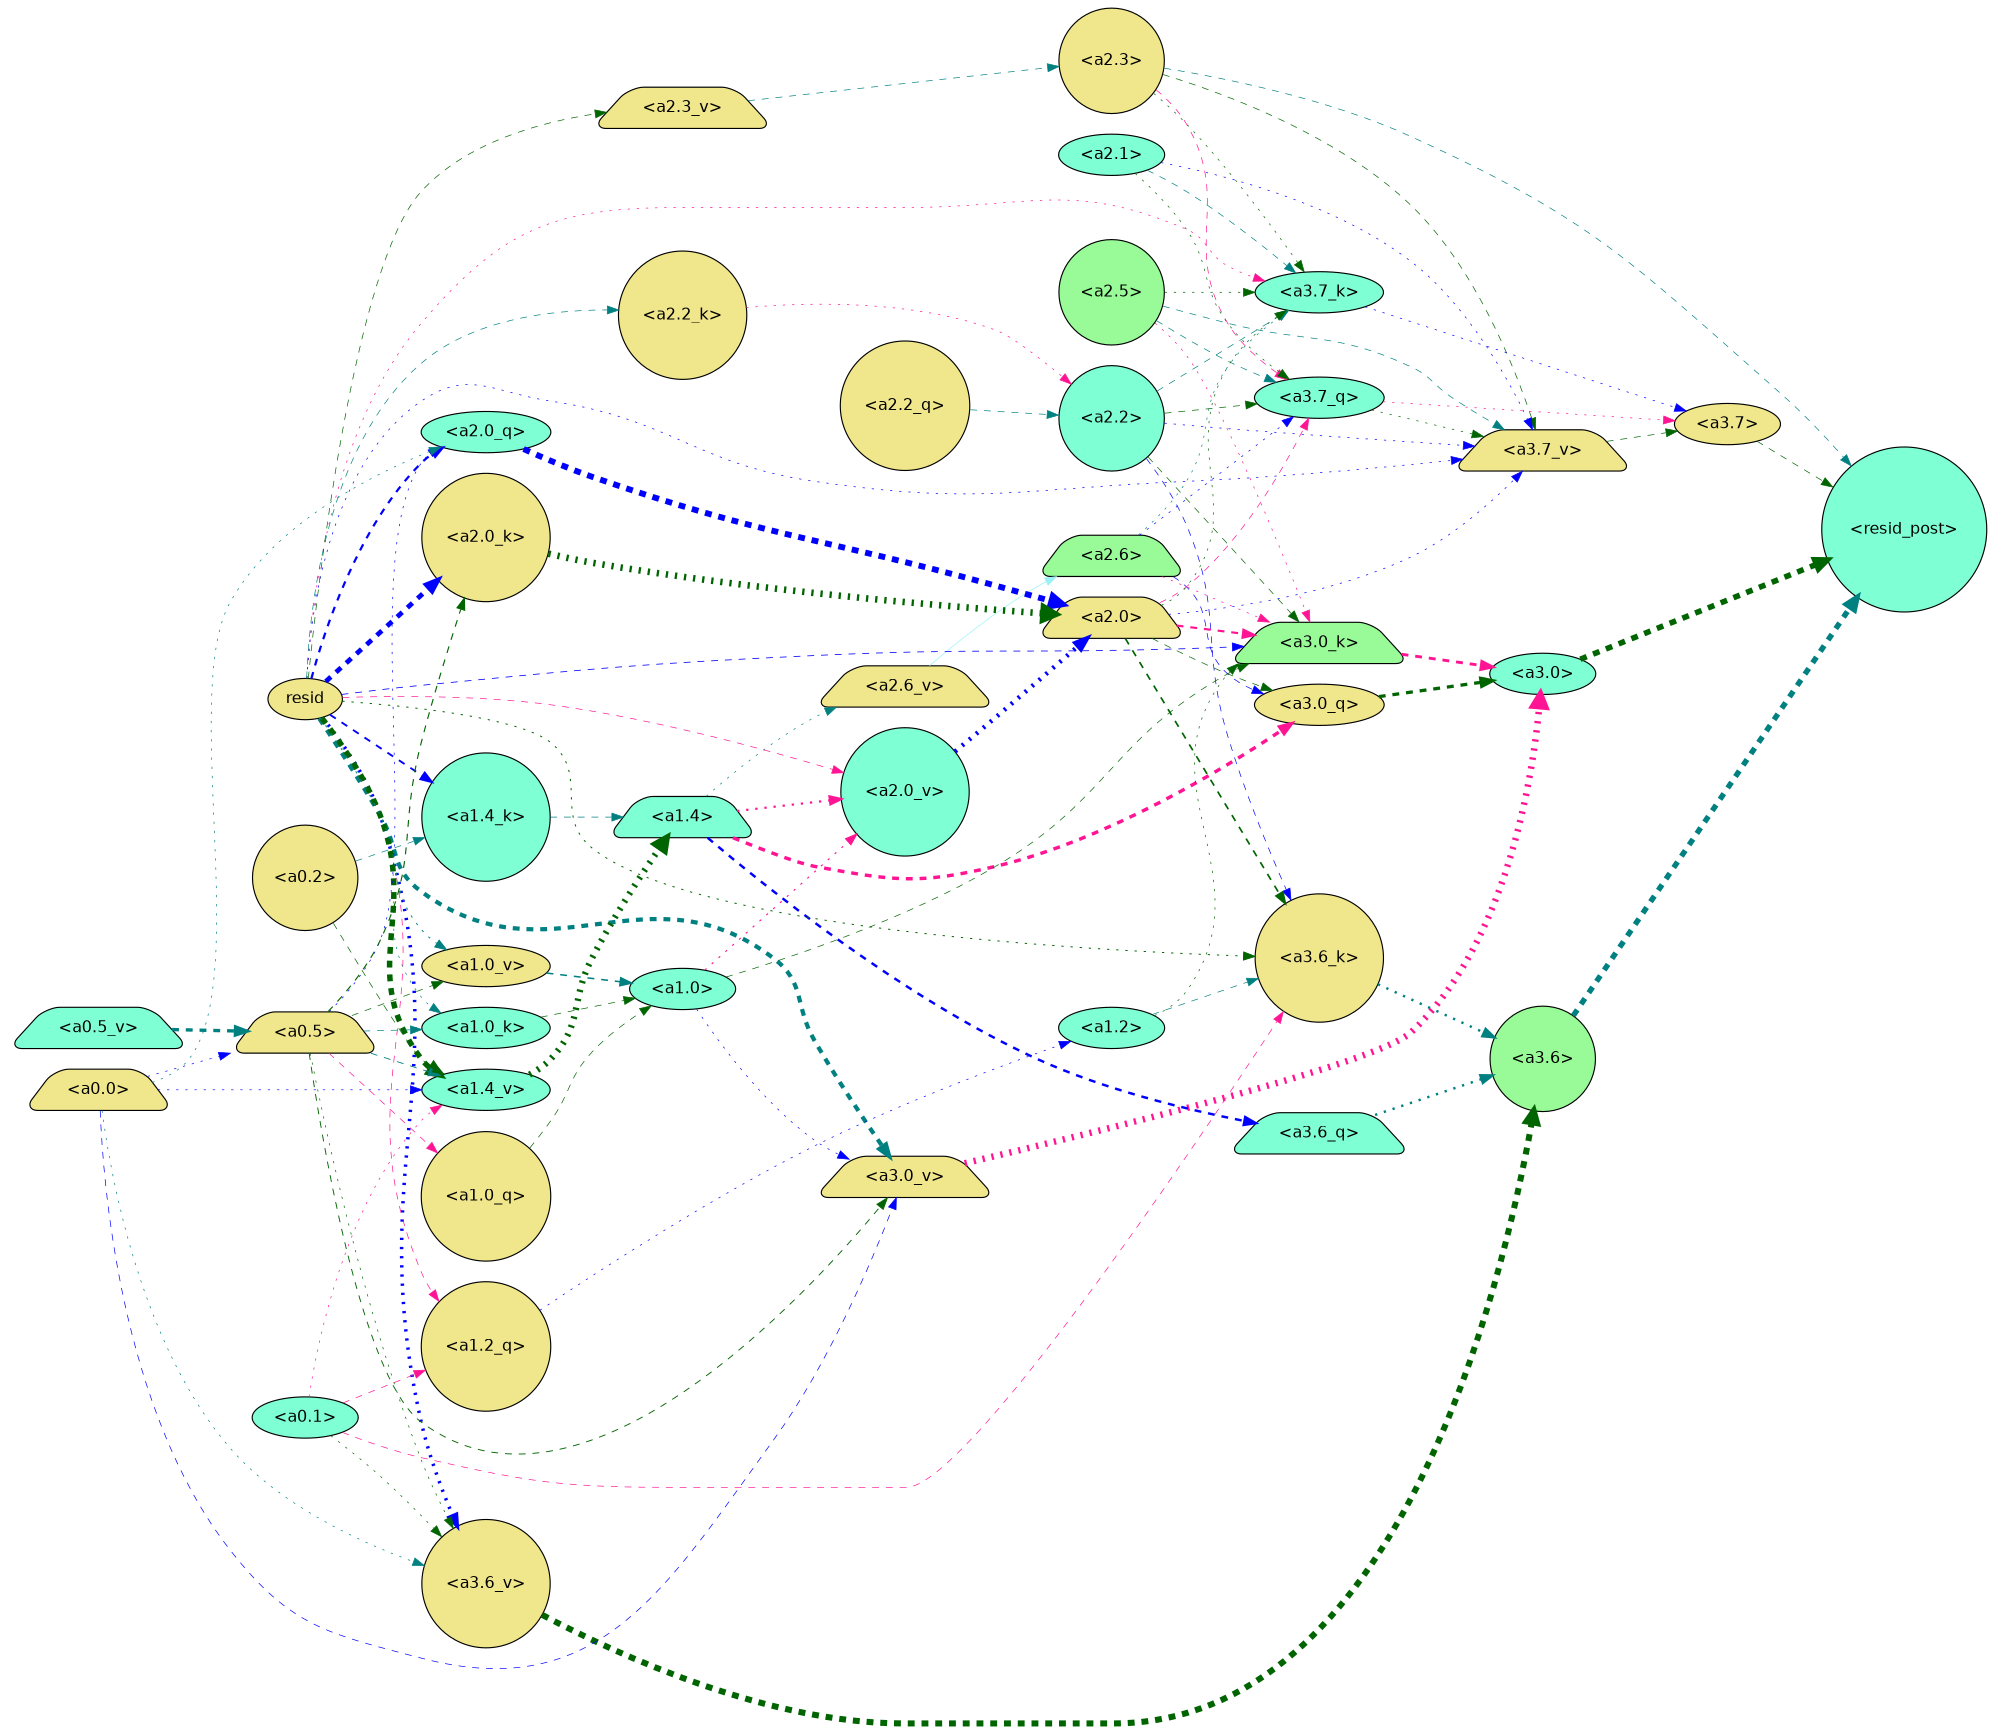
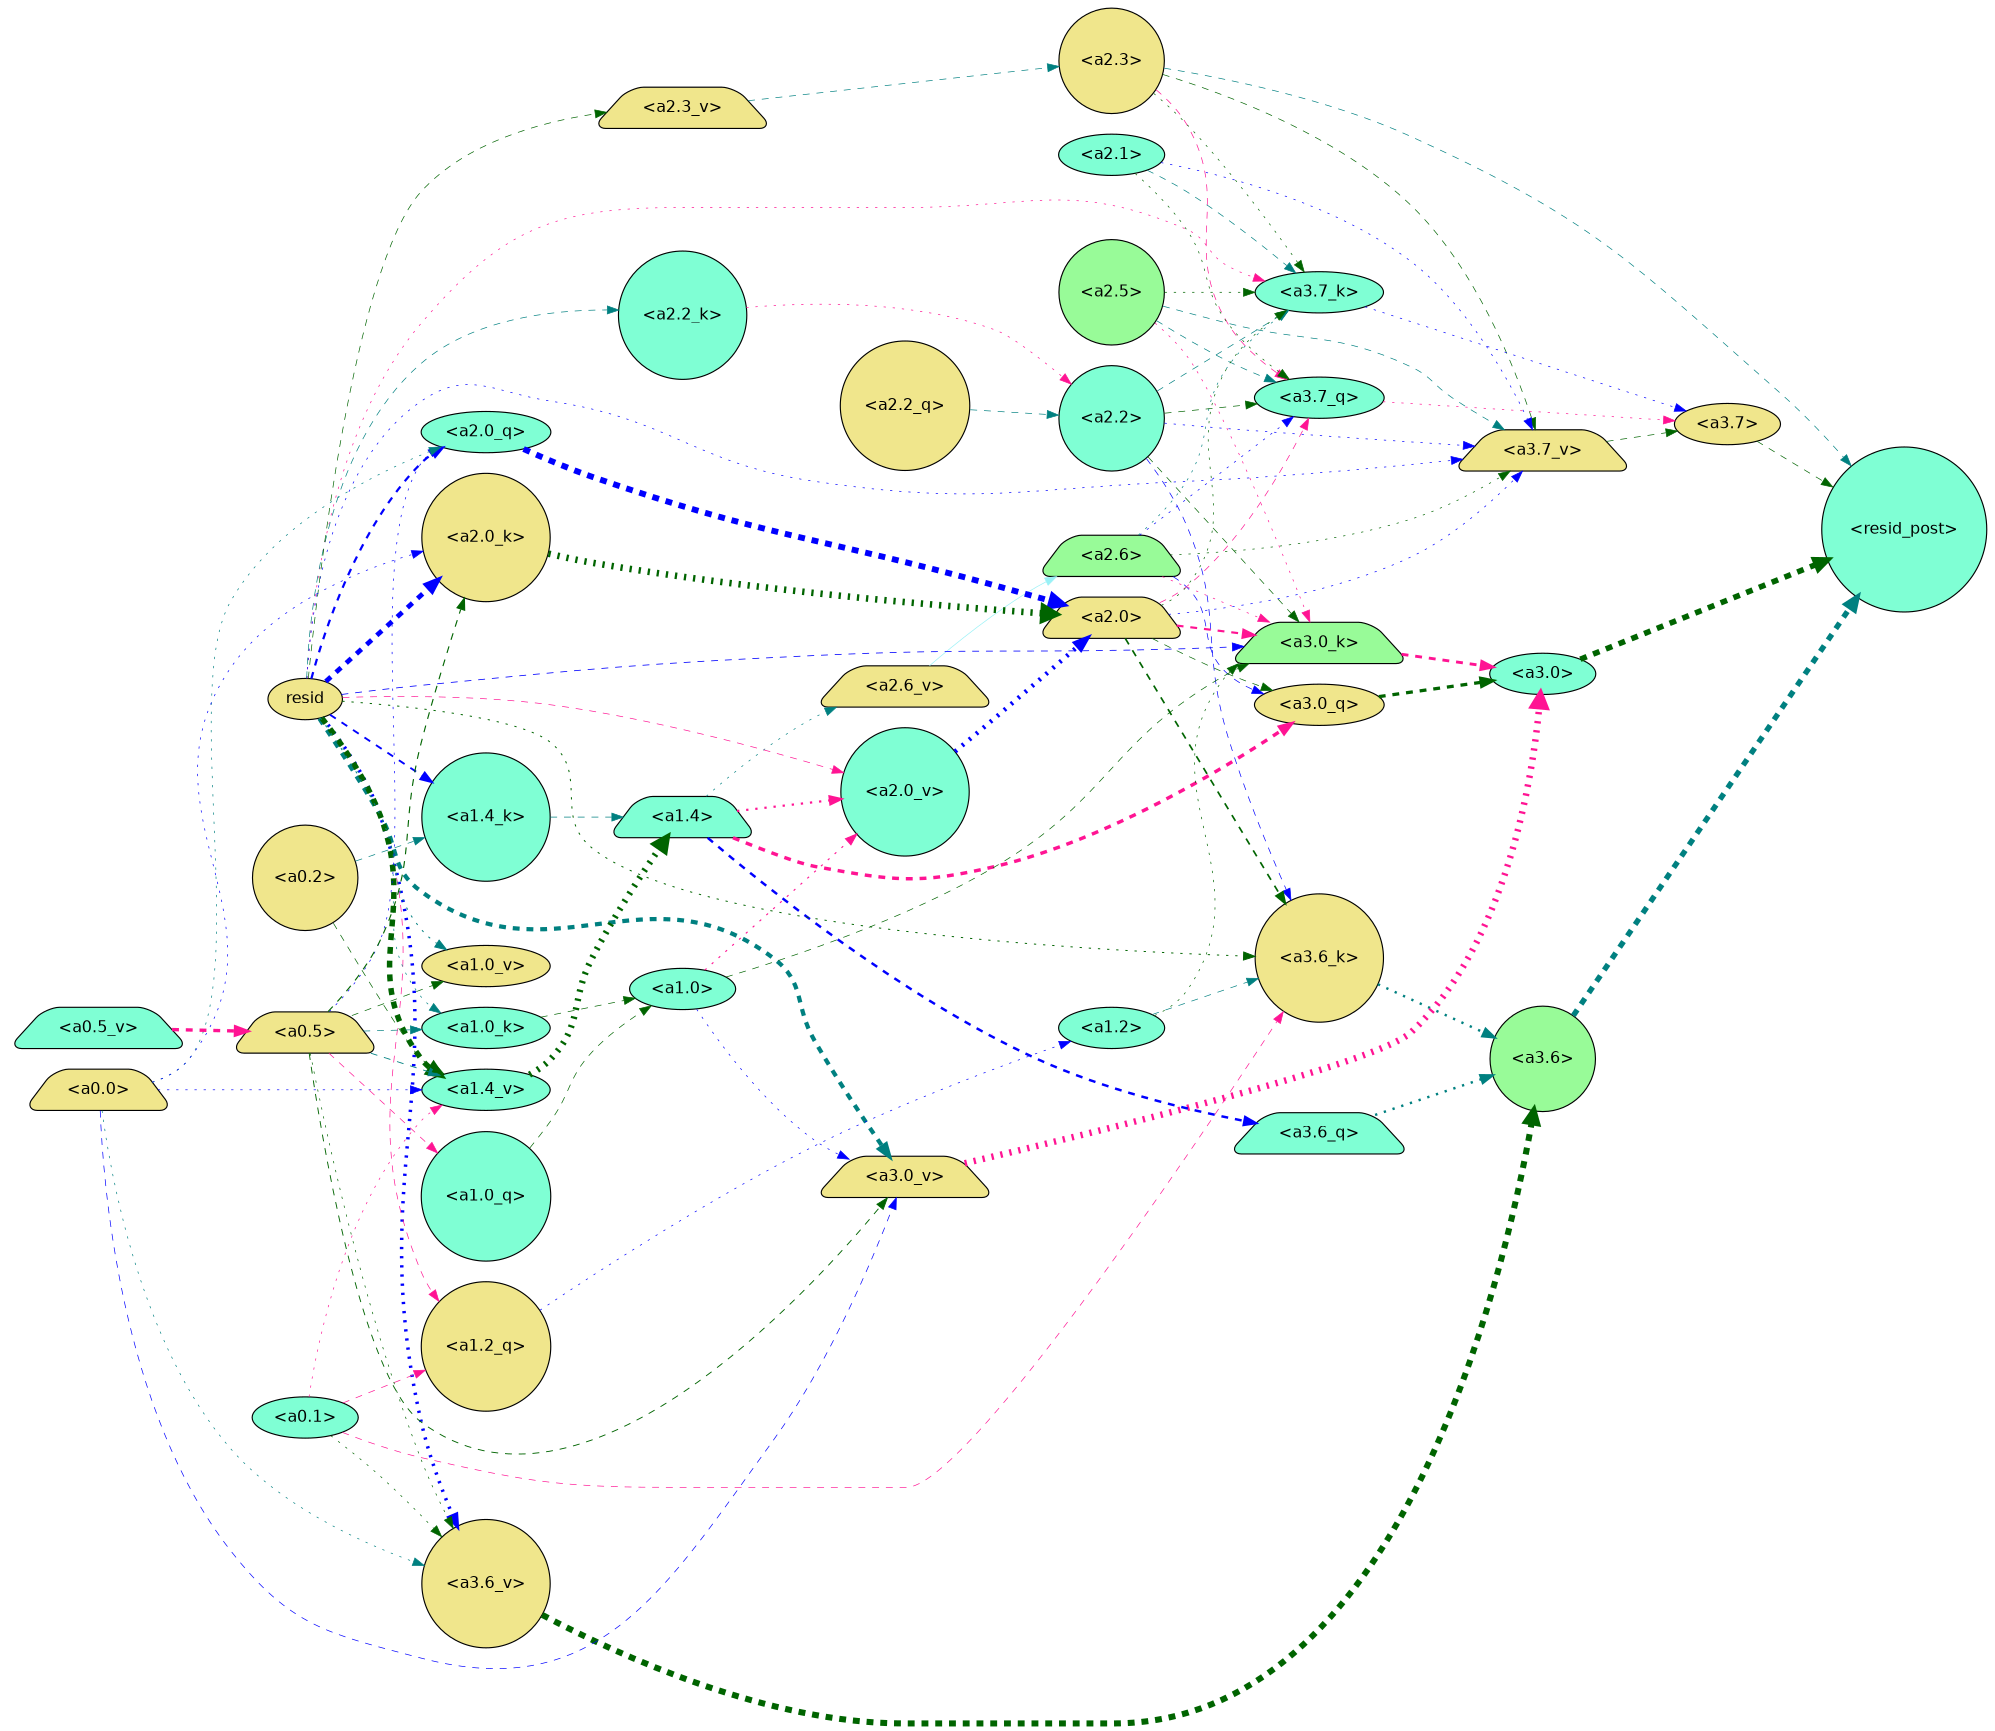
(683, 315) -> (683, 315)
(1422, 422) -> (1341, 536)
(576, 977) -> none
(210, 1030) -> (194, 1030)
(196, 1063) -> (198, 779)
(486, 1196) -> (486, 1196)
